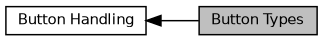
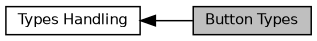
(76, 21) -> (73, 21)
